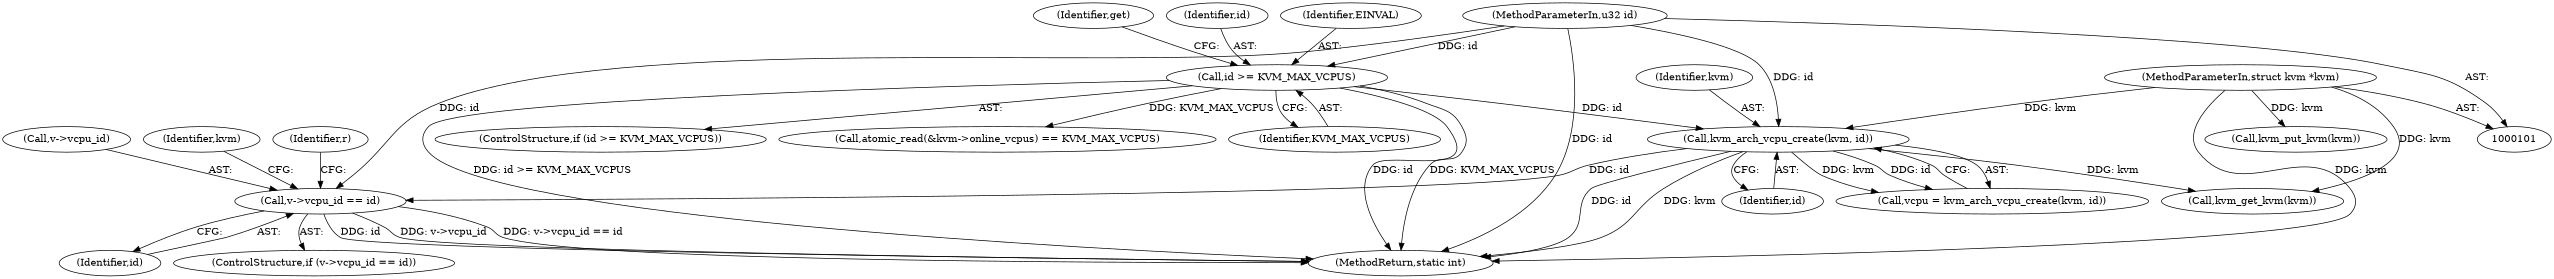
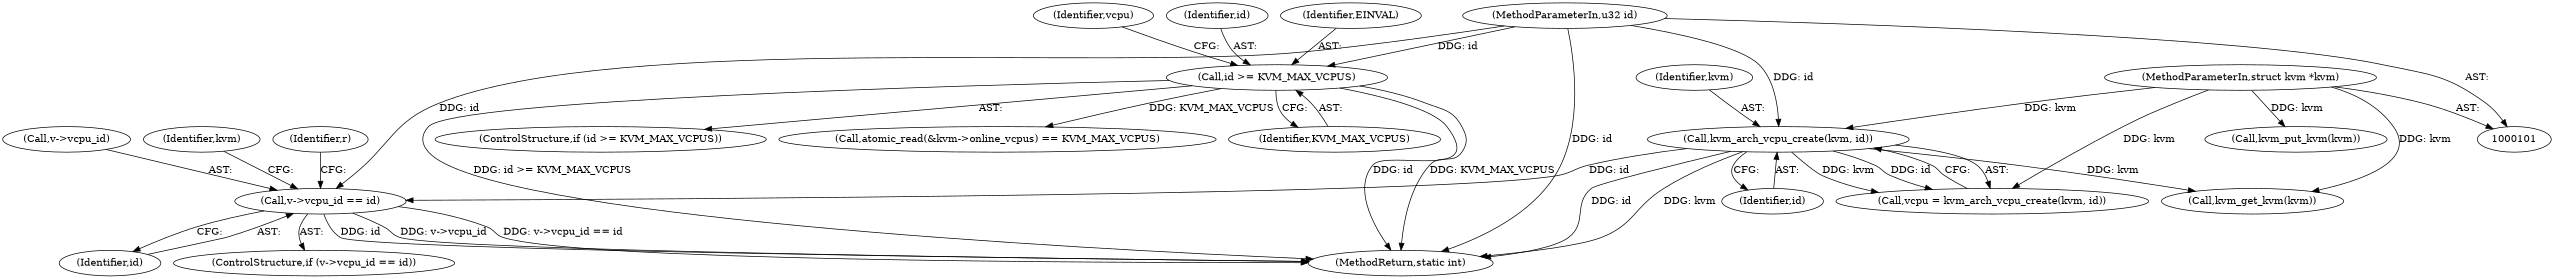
(1093, 16) -> (1093, 16)
(1525, 106) -> none
(2059, 245) -> (2111, 133)
